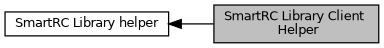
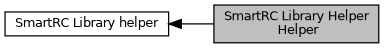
(296, 24) -> (296, 24)
